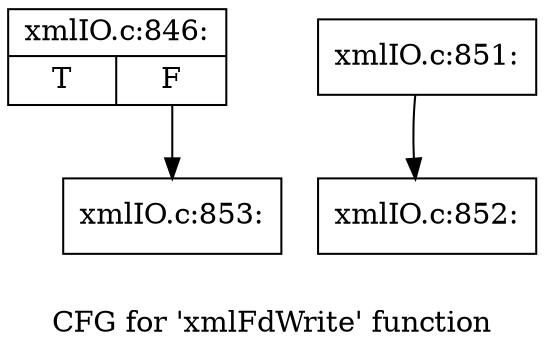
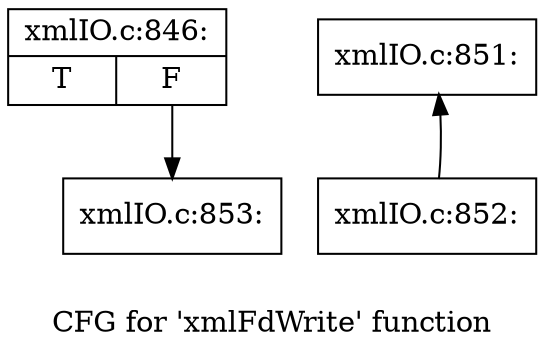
(413, 126) -> (441, 147)
